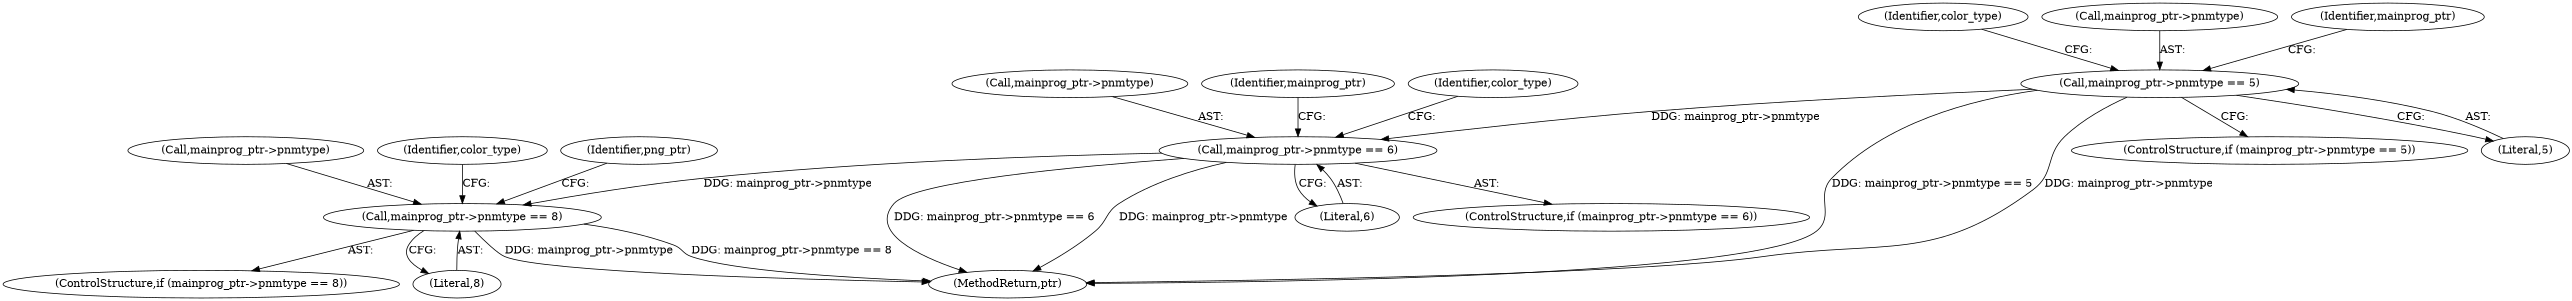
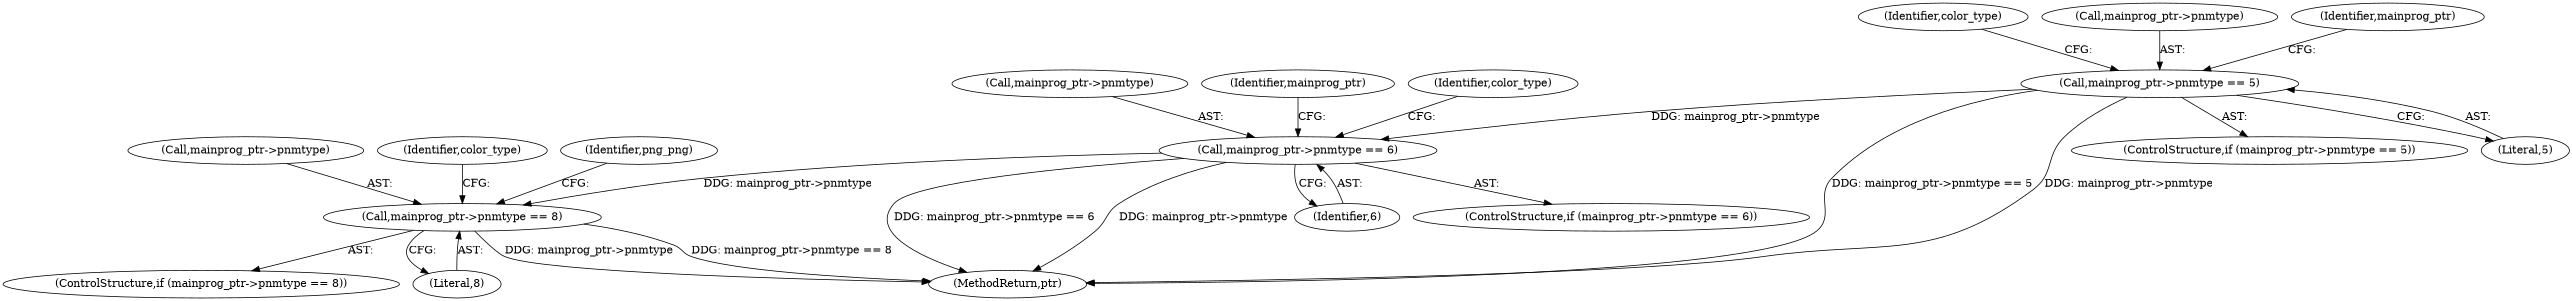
(2237, 117) -> (2237, 117)
(639, 151) -> (639, 151)
(1347, 217) -> (1347, 217)
